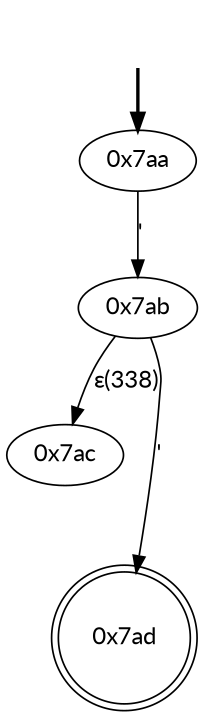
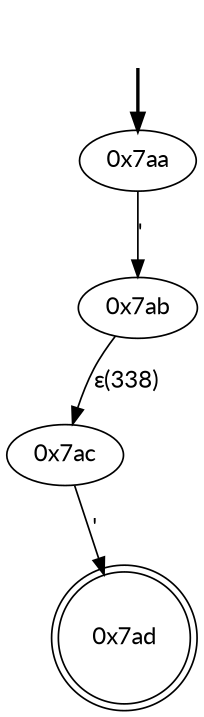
(155, 446) -> (87, 522)
